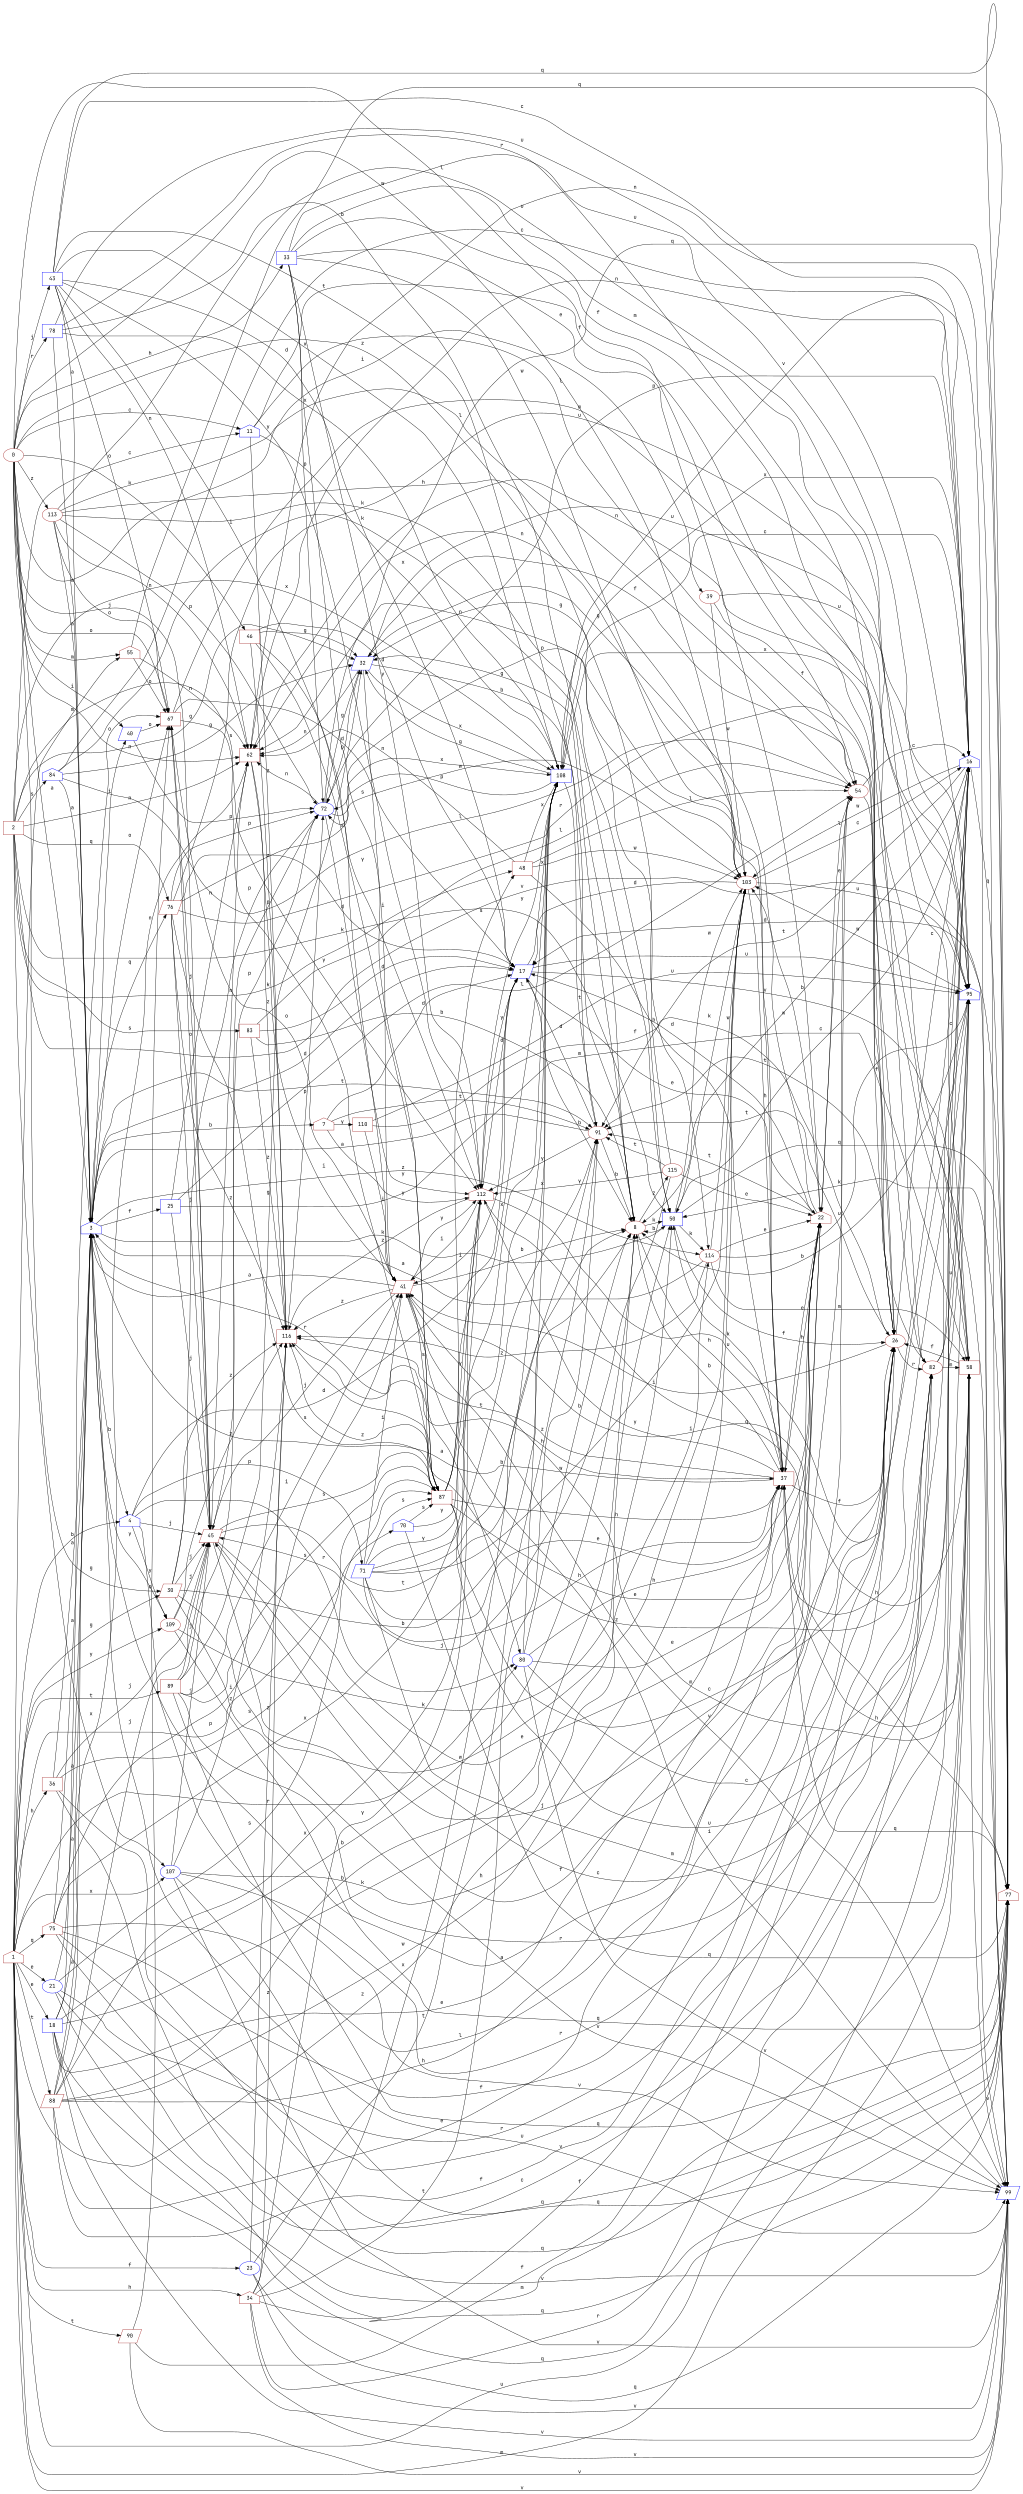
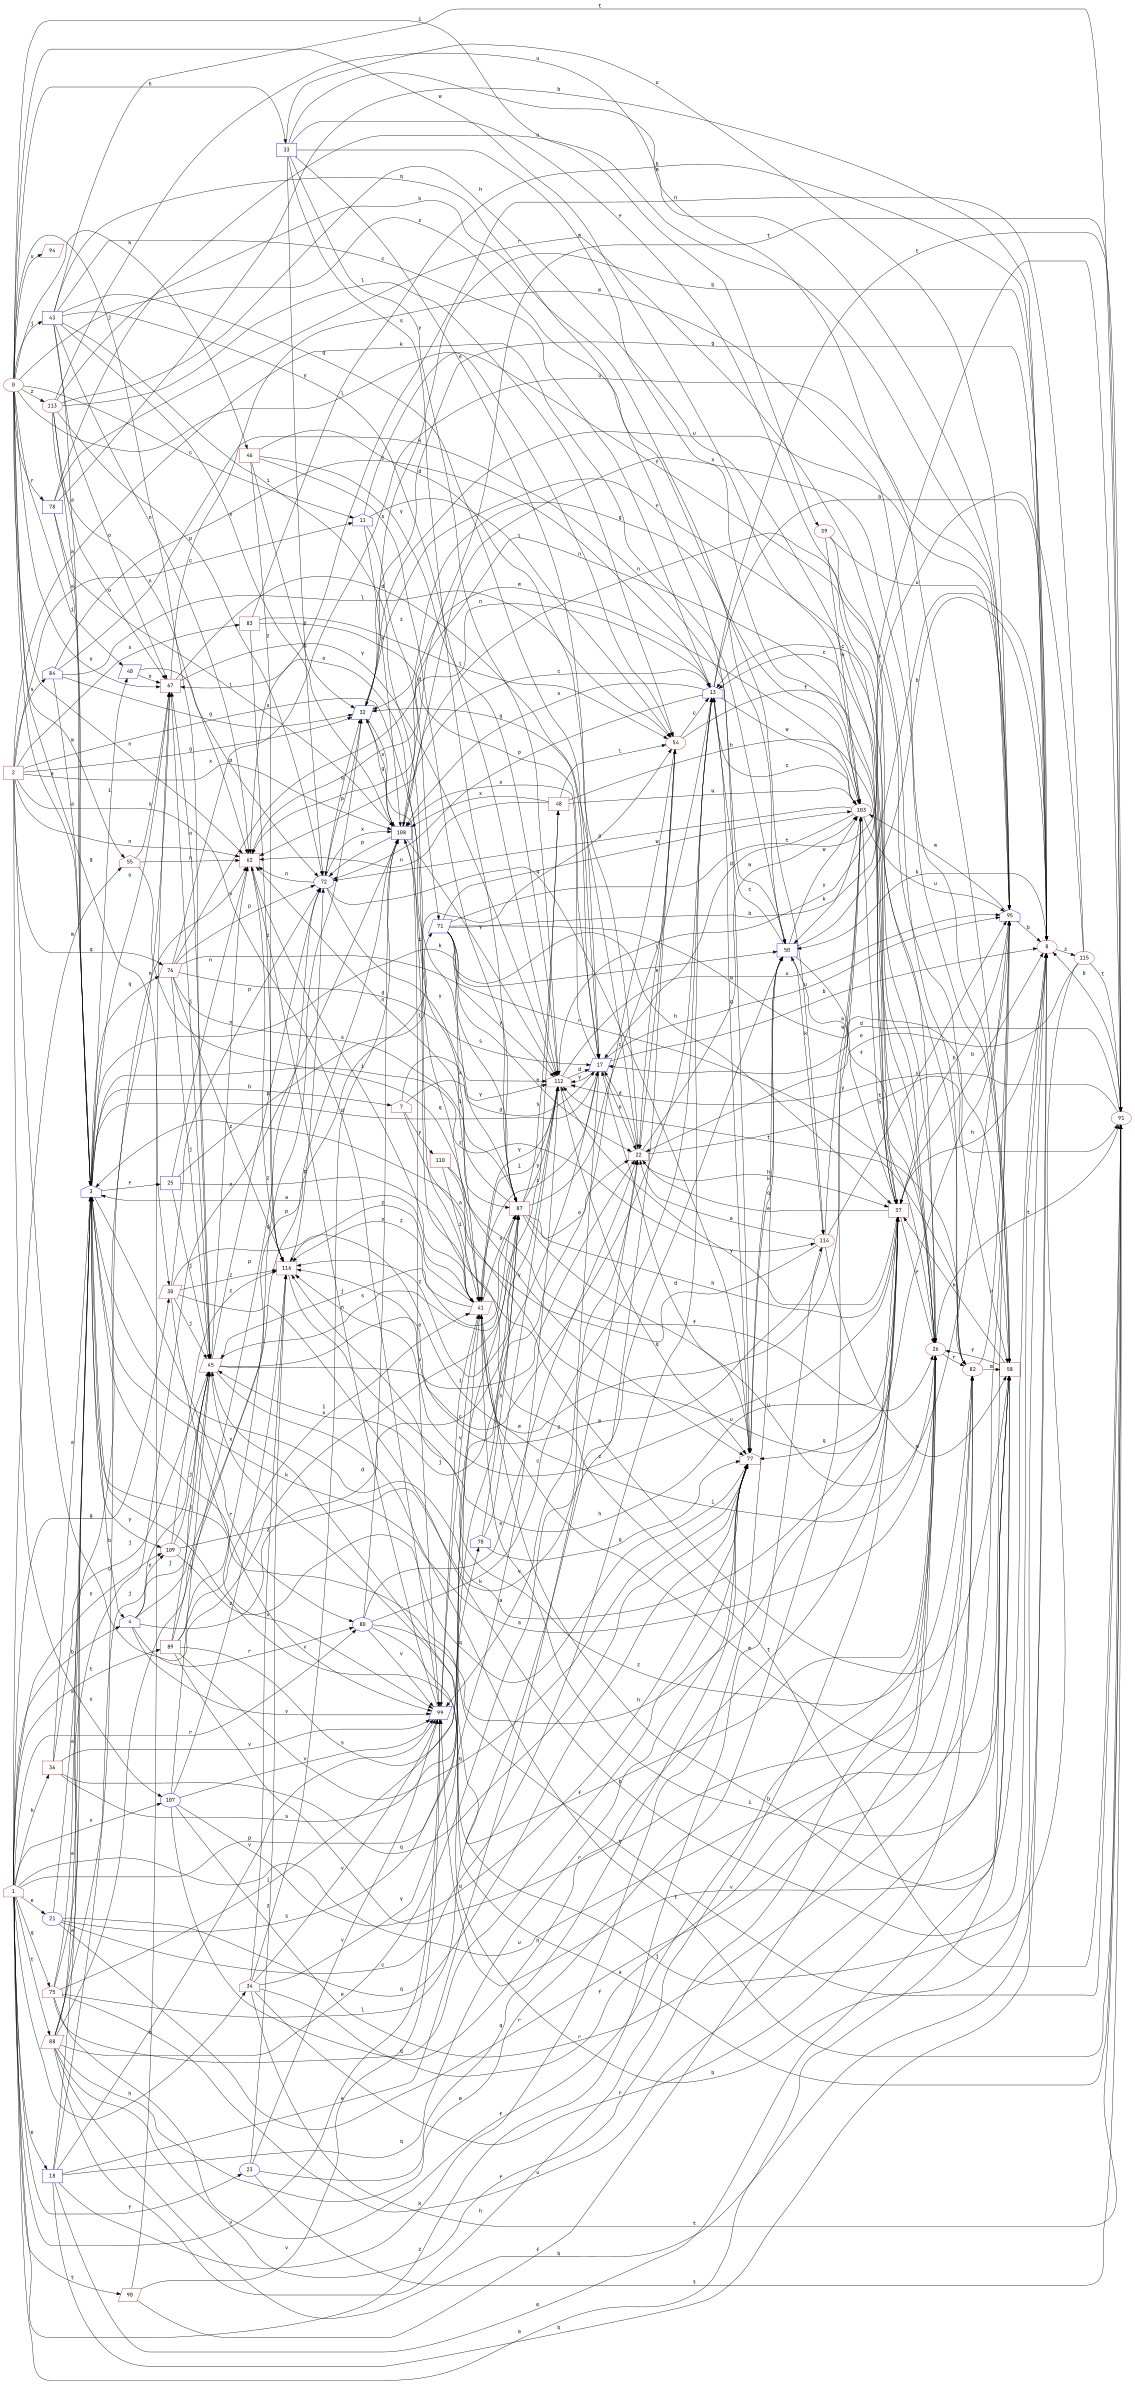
none -> (52, 251)
(305, 400) -> (231, 685)
(322, 720) -> (413, 1033)
(969, 762) -> (713, 693)
(271, 881) -> (413, 688)
(850, 1123) -> (846, 1154)
